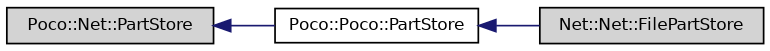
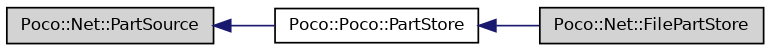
(110, 26) -> (110, 26)
(652, 26) -> (652, 26)
